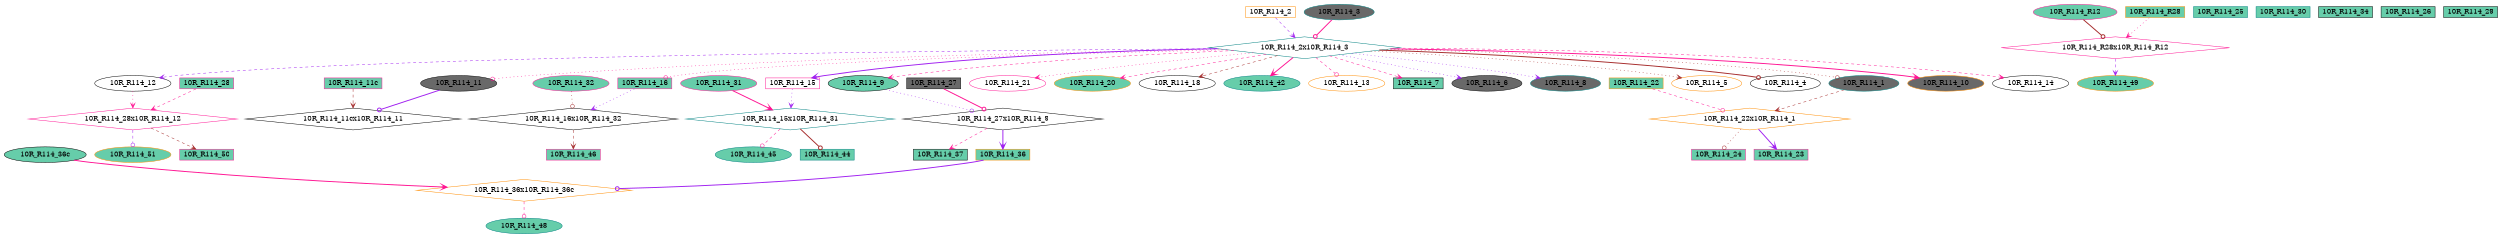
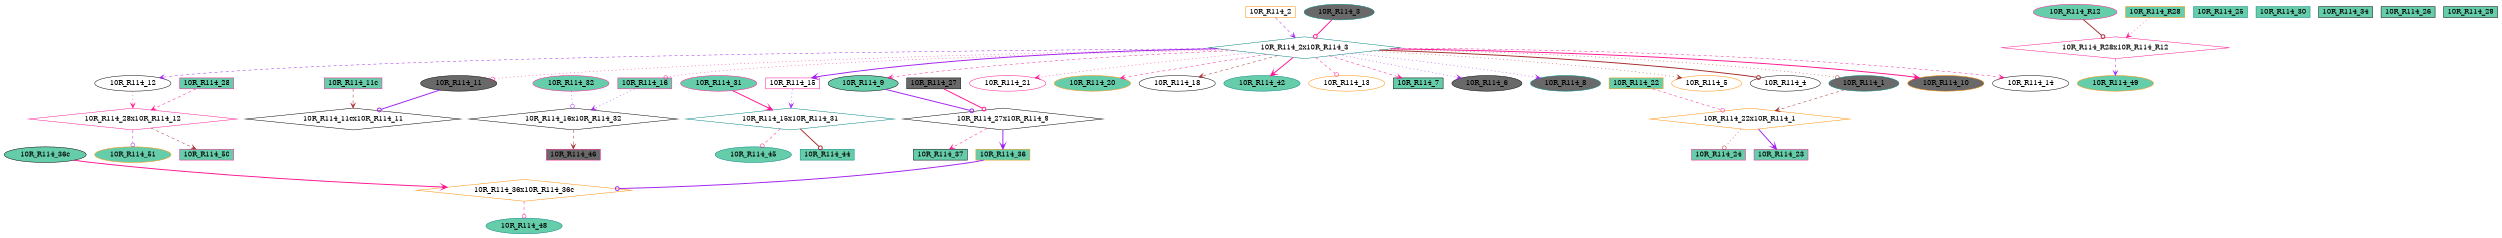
(572, 98) -> (572, 98)
(928, 100) -> (928, 100)
(573, 155) -> (573, 155)
